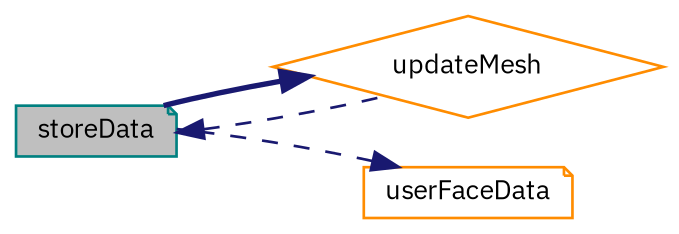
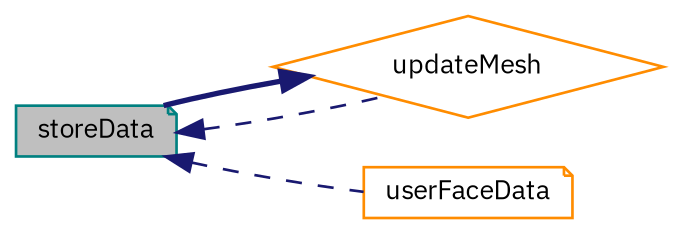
(275, 143) -> (277, 179)
